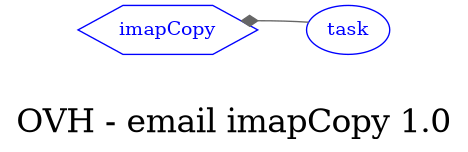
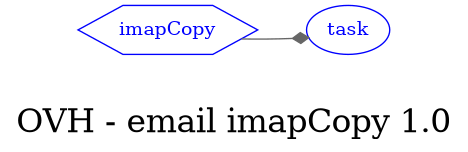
(283, 21) -> (267, 39)
